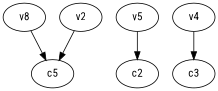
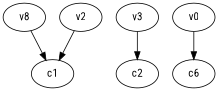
(137, 17) -> (137, 17)
(194, 17) -> (194, 17)
(53, 74) -> (53, 74)
(194, 74) -> (194, 74)
